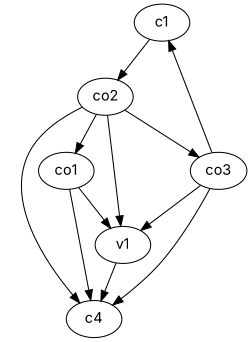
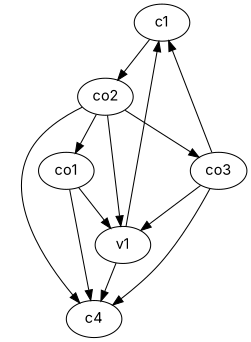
none -> (142, 139)
